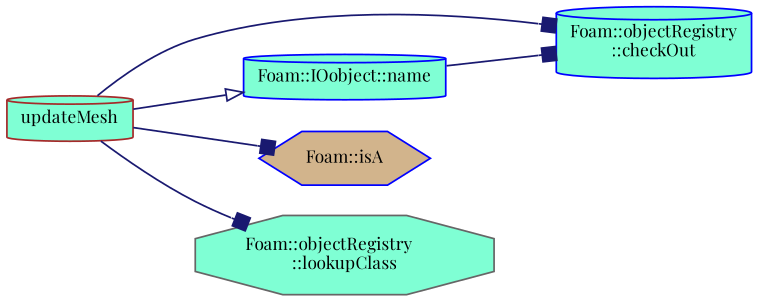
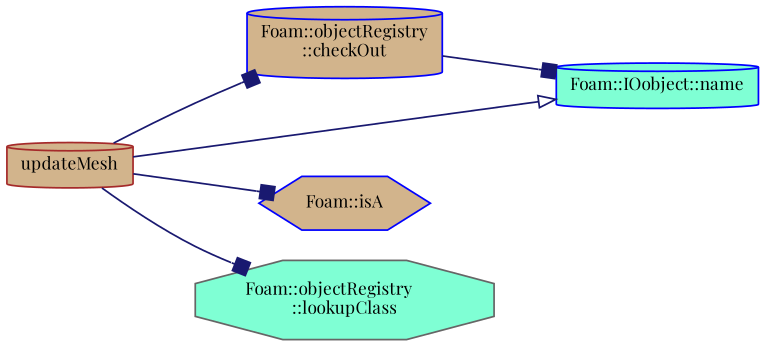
(654, 43) -> (345, 43)
(493, 61) -> (491, 63)
(70, 119) -> (70, 165)
